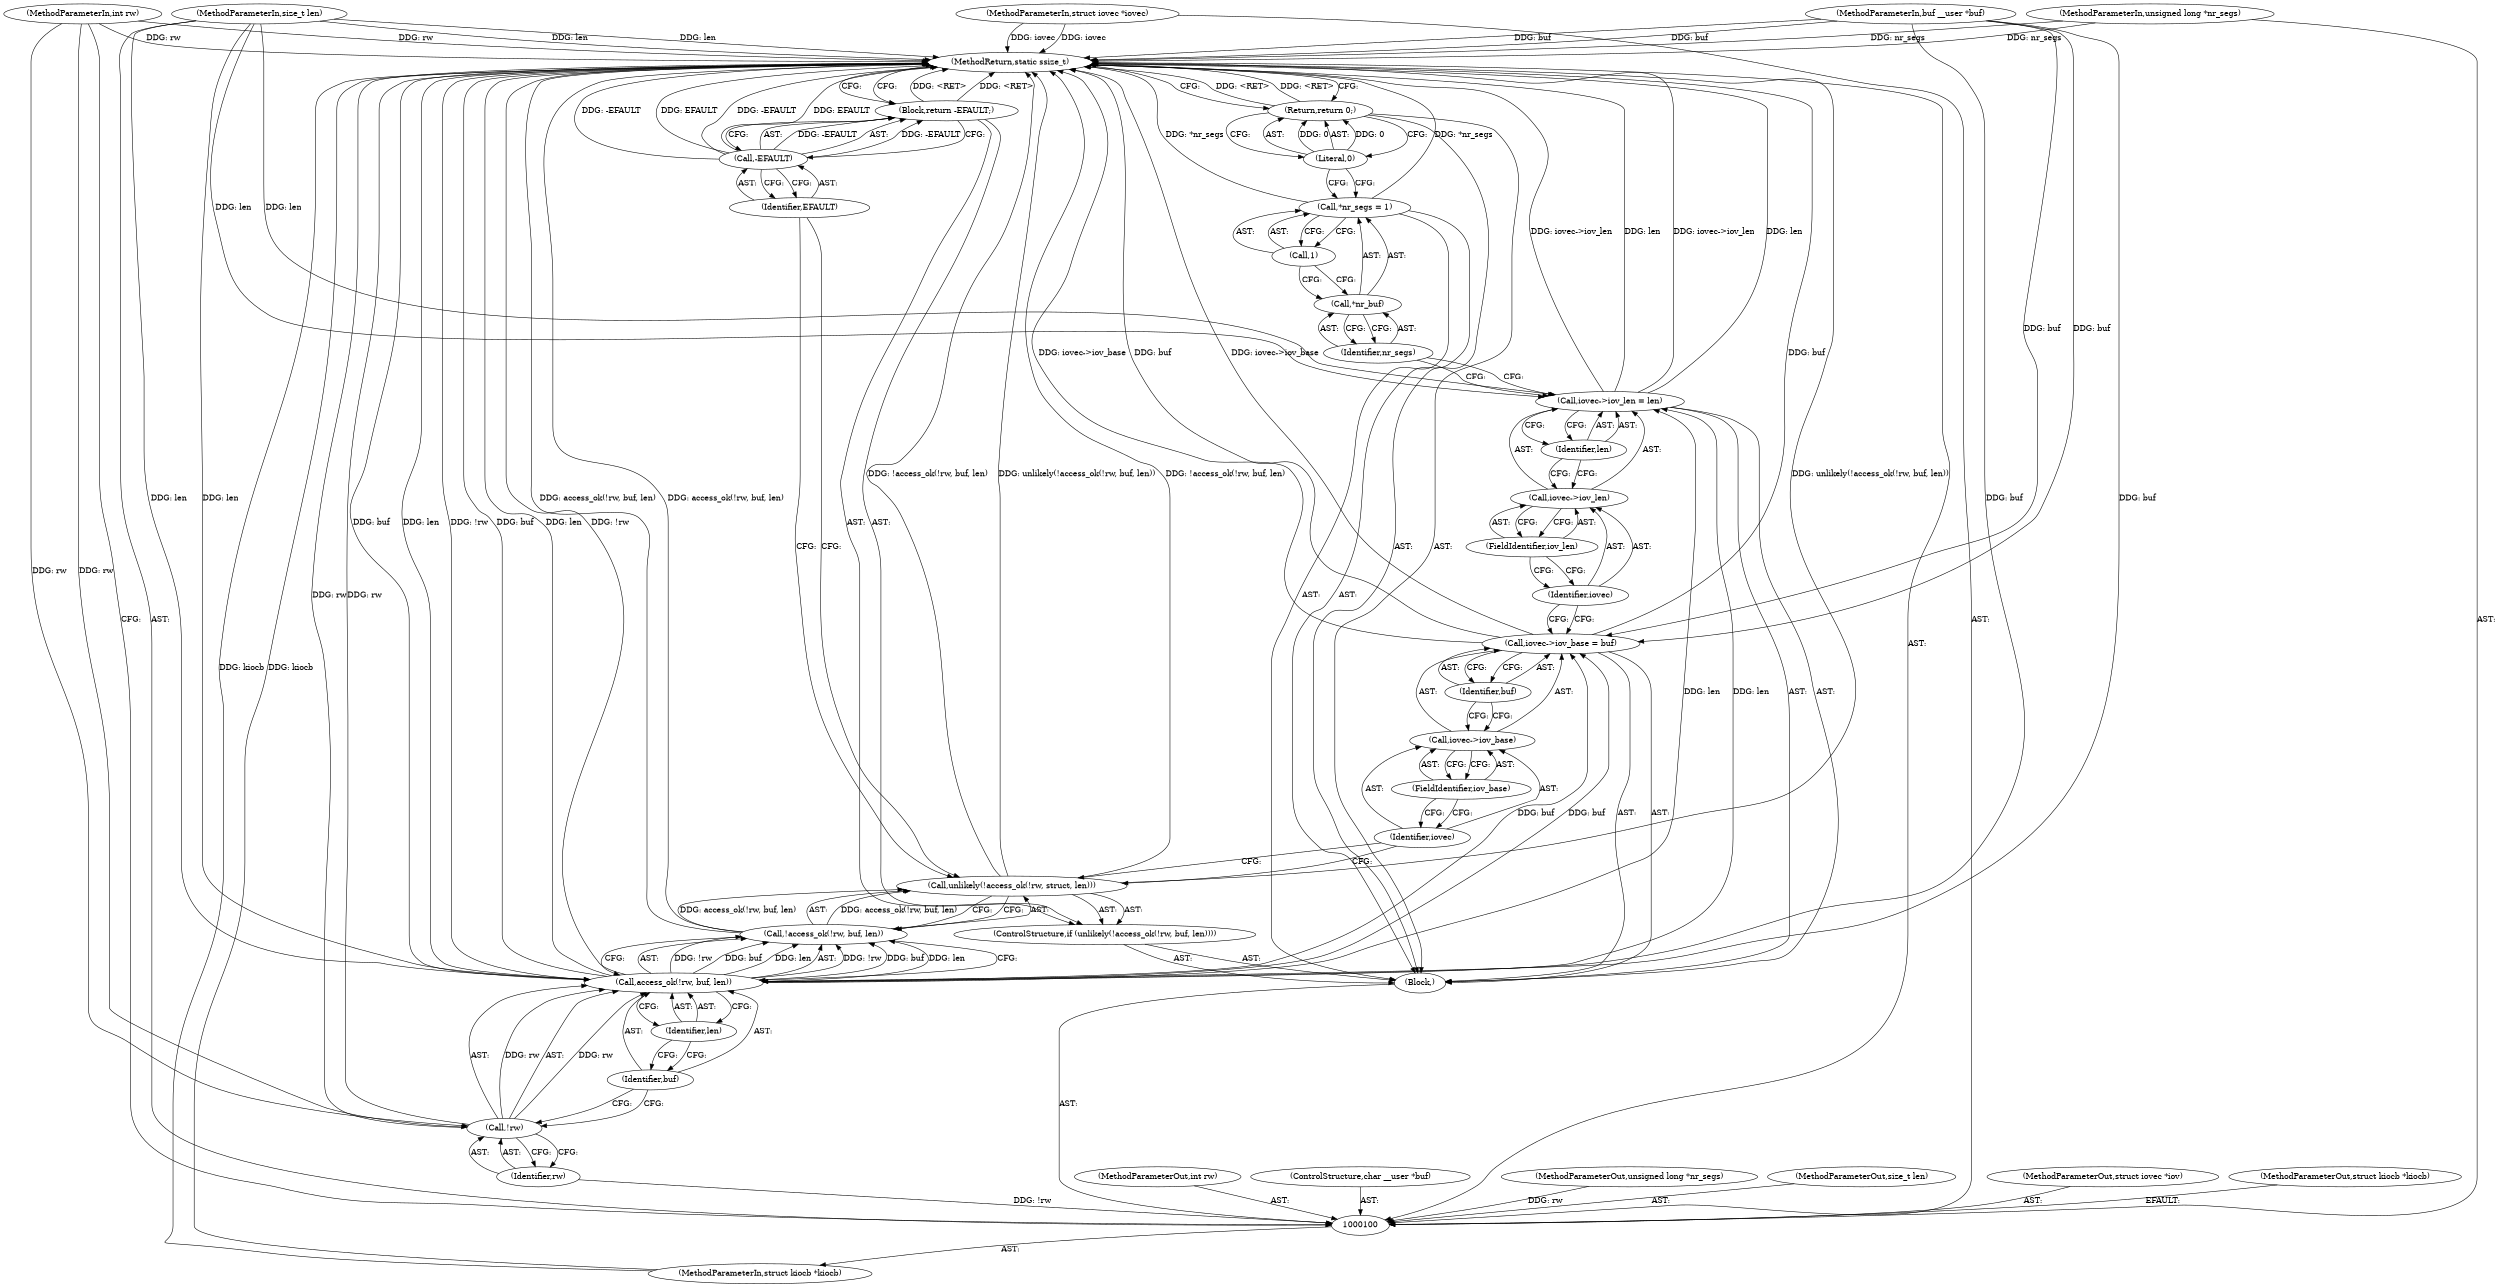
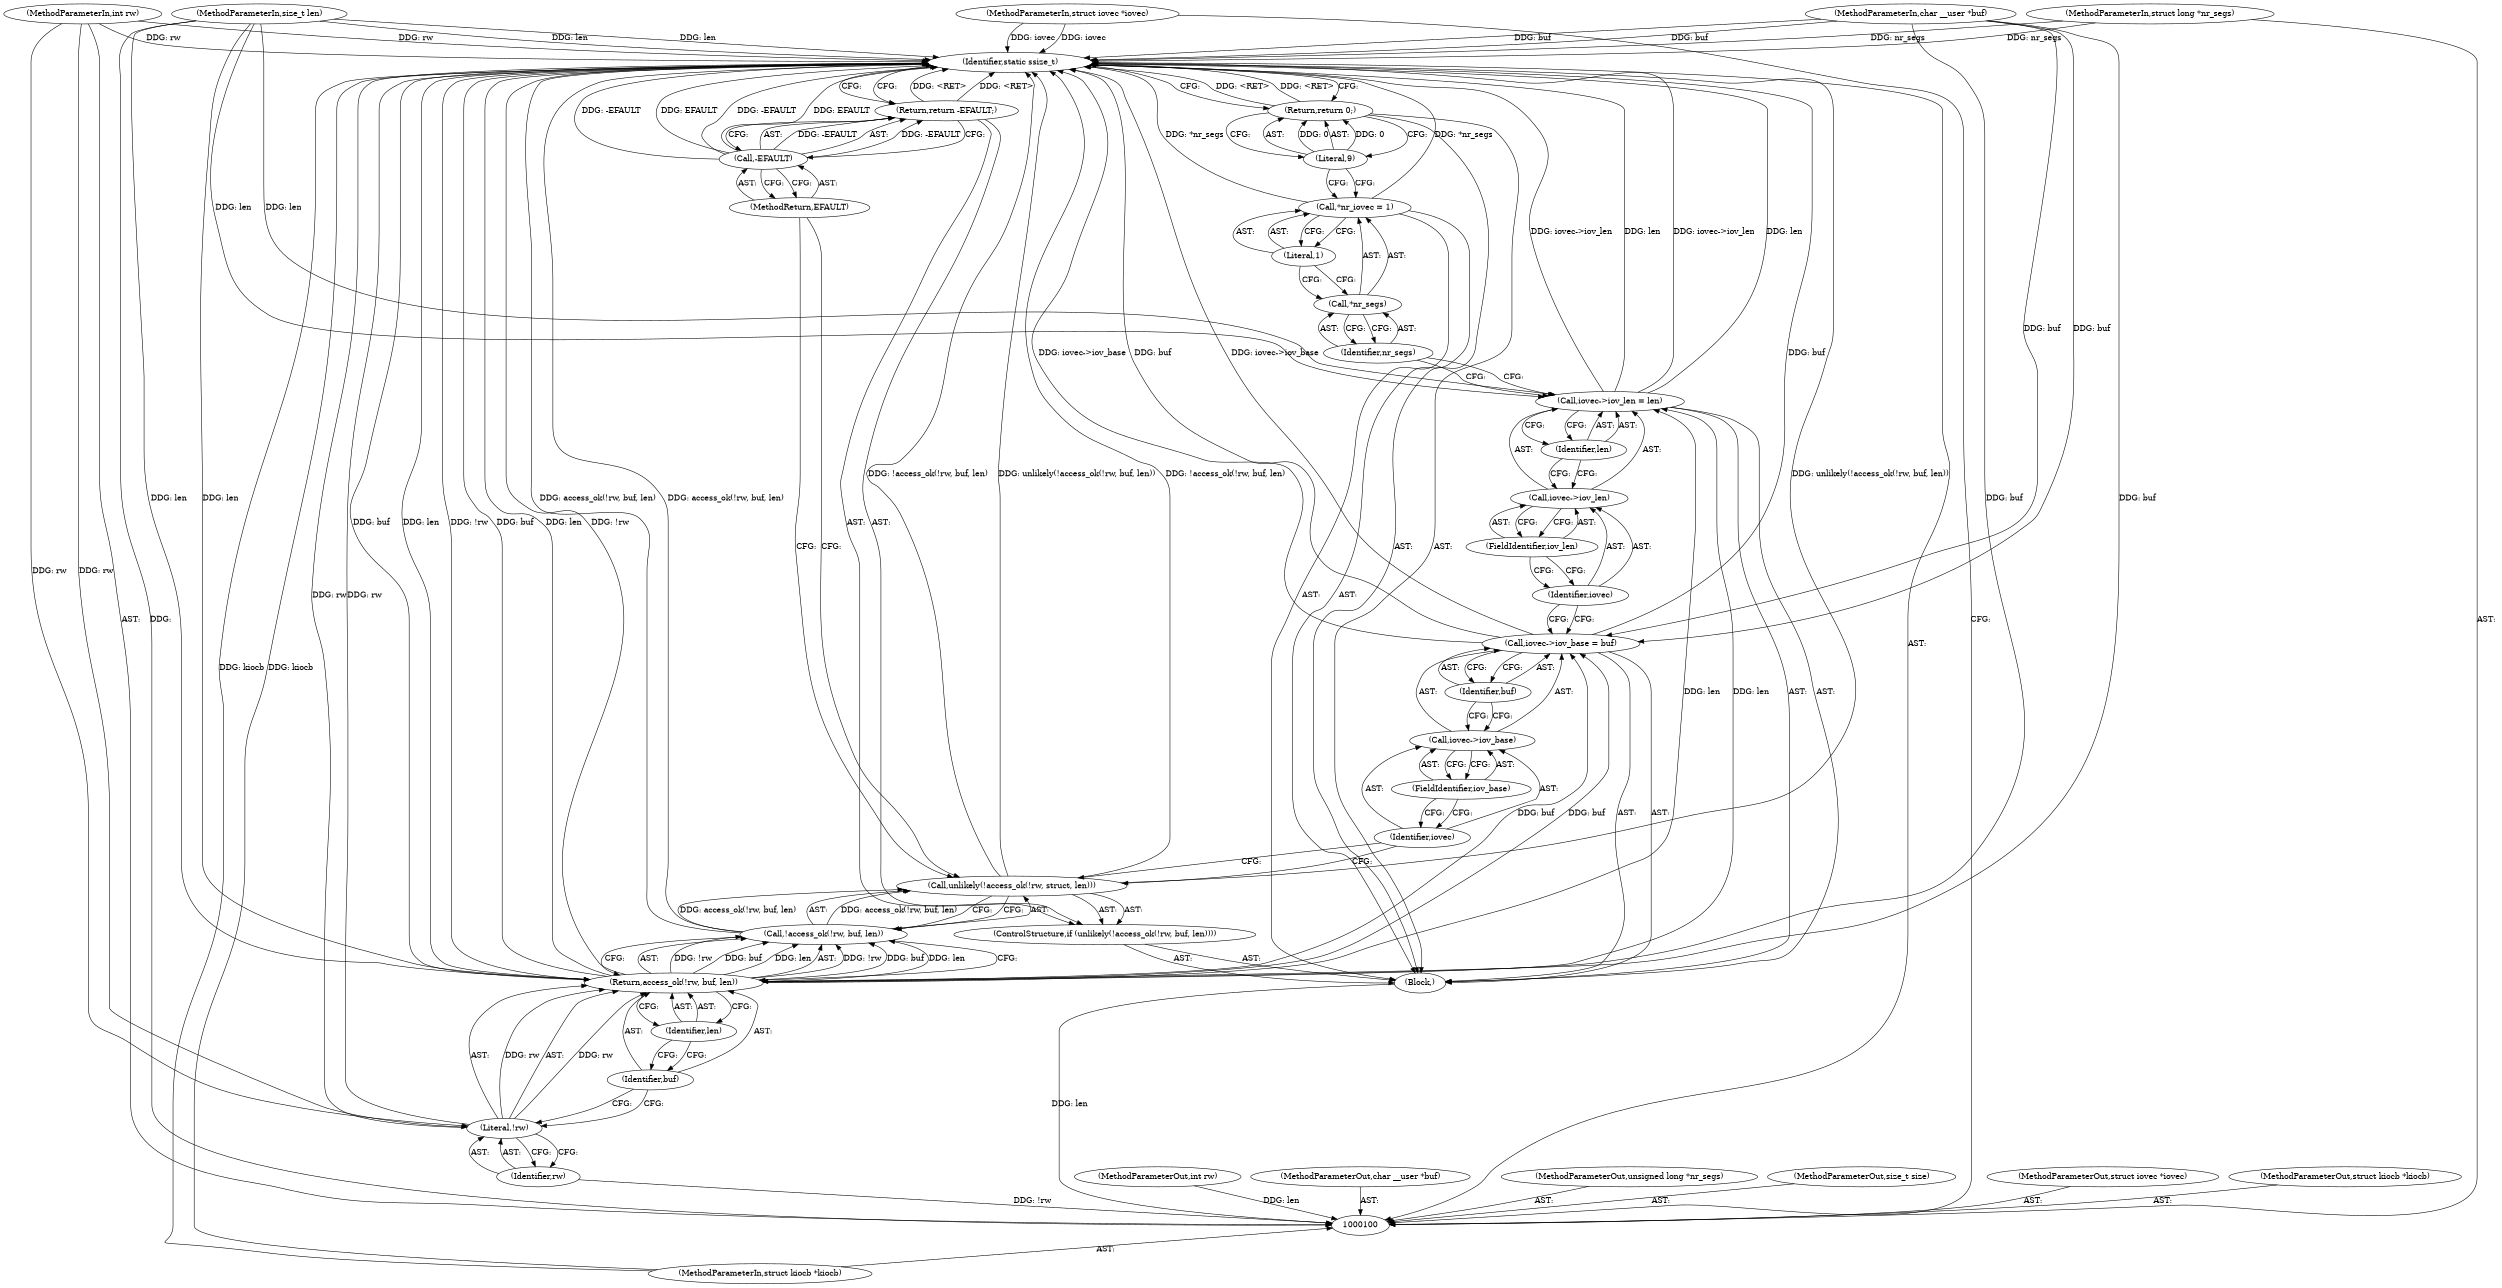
(1911, 14) -> (1911, 14)
(2150, 14) -> (2150, 14)
(1010, 62) -> (1010, 62)
(947, 111) -> (947, 111)
(1335, 159) -> (1335, 159)
(800, 208) -> (800, 208)
(1355, 208) -> (1355, 208)
(1304, 256) -> (1304, 256)
(1358, 305) -> (1358, 305)
(132, 620) -> (132, 620)
(162, 620) -> (162, 620)
(1982, 620) -> (1982, 620)
(674, 983) -> (674, 983)
(1070, 1104) -> (1070, 1104)
(504, 1128) -> (504, 1128)
(1360, 1177) -> (1360, 1177)
(1862, 1177) -> (1862, 1177)
(2103, 1177) -> (2103, 1177)
(1281, 1201) -> (1281, 1201)
(1545, 1201) -> (1545, 1201)
(2164, 1201) -> (2164, 1201)
(1078, 1240) -> (1084, 1248)
